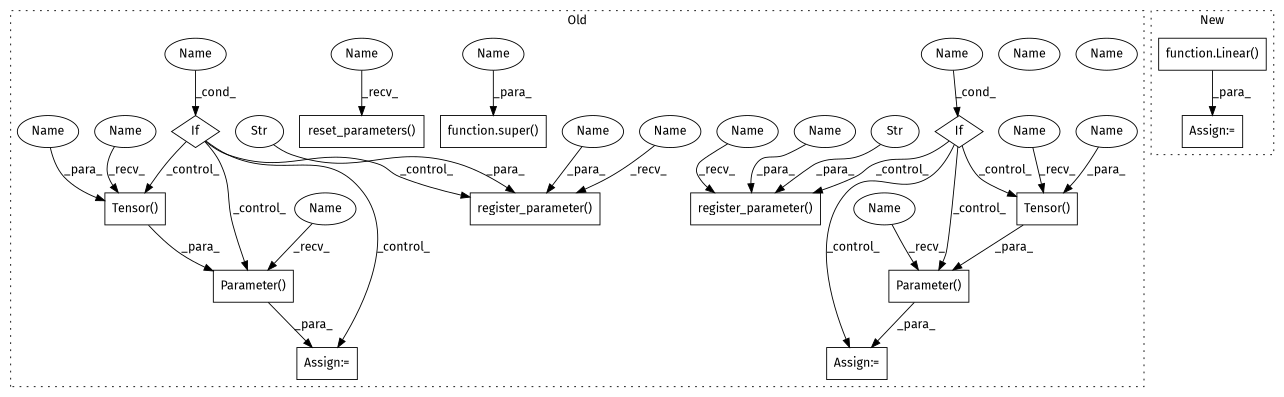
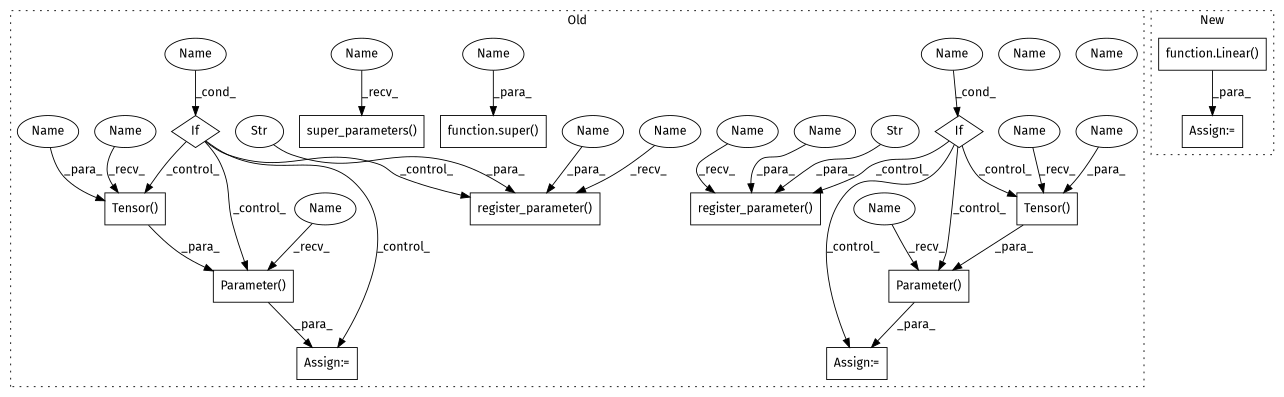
(362, 132) -> (362, 132)
